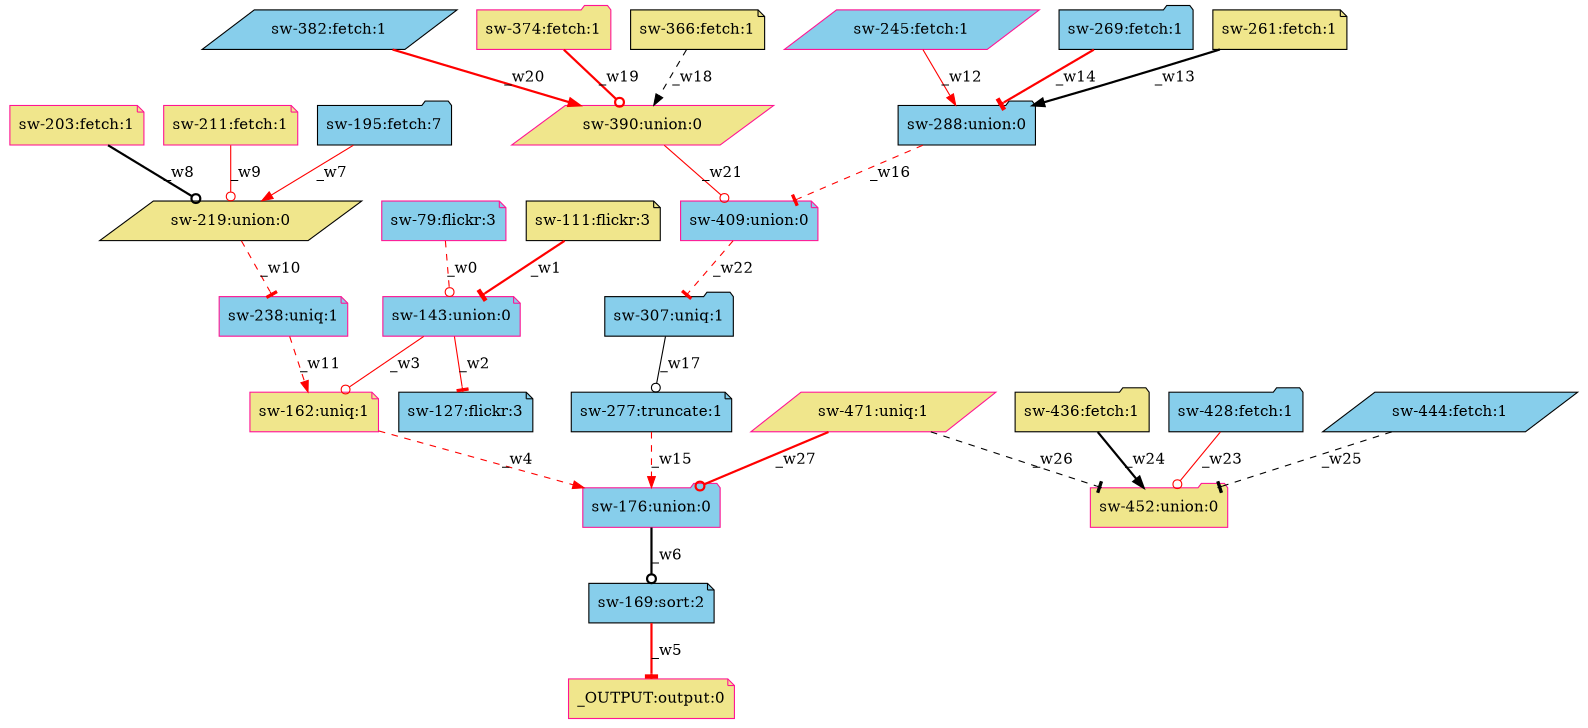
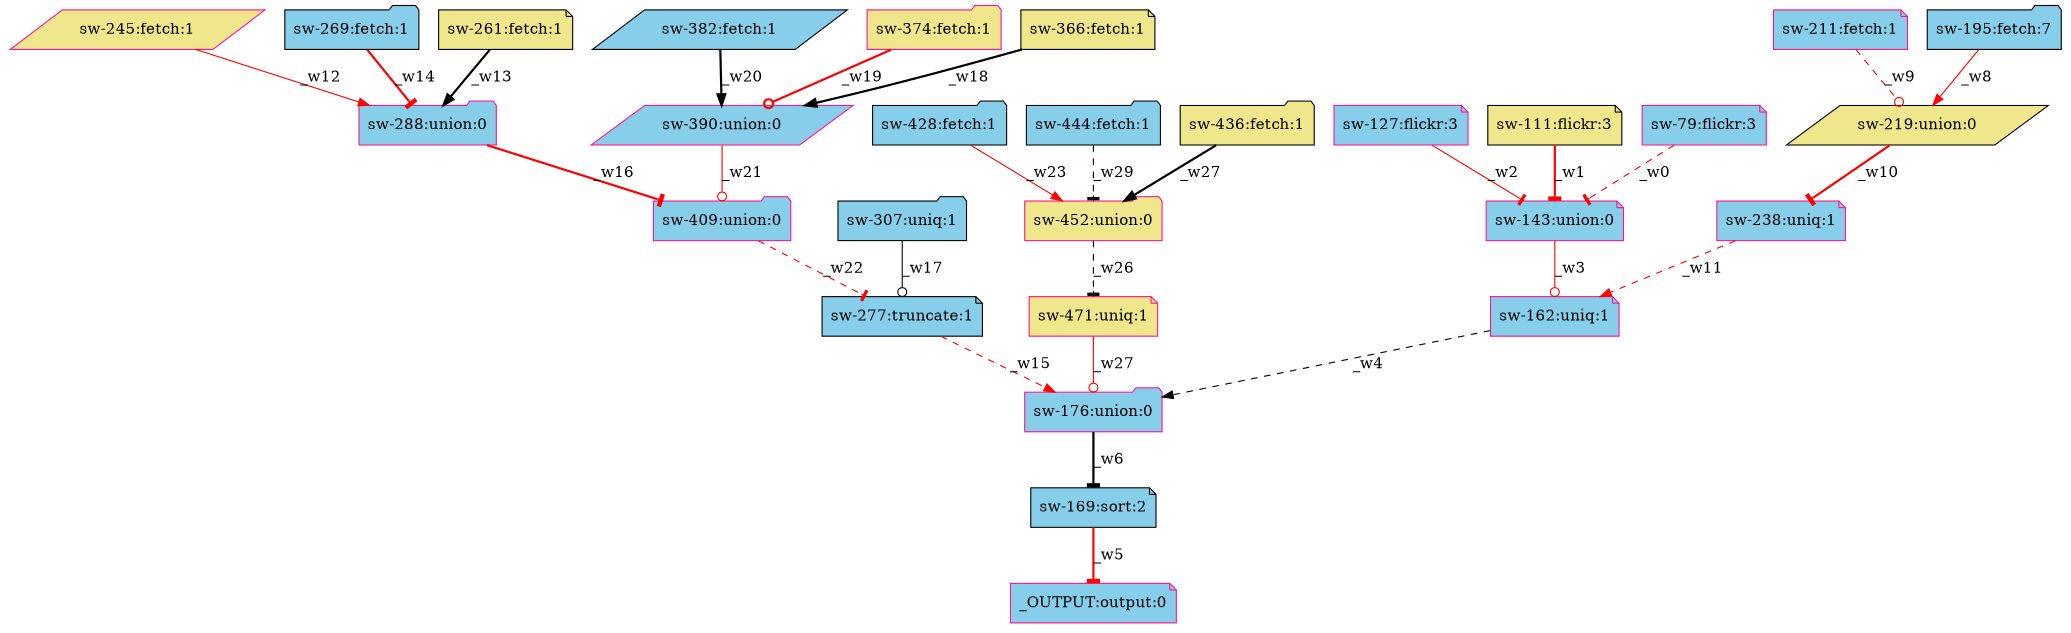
(912, 30) -> (138, 30)
(673, 73) -> (919, 77)
(481, 76) -> (721, 72)
(77, 125) -> none
(231, 125) -> (1841, 30)
(643, 125) -> (722, 125)
(967, 125) -> (428, 125)
(231, 169) -> (1876, 74)
(861, 172) -> (572, 172)
(332, 173) -> (1977, 77)
(749, 221) -> (722, 221)
(447, 264) -> (1632, 172)
(256, 266) -> (1852, 171)
(711, 266) -> (810, 267)
(458, 361) -> (1476, 172)
(314, 412) -> (1555, 316)
(466, 412) -> (1401, 125)
(873, 412) -> (1093, 316)
(1450, 412) -> (1093, 125)
(1200, 456) -> (1012, 170)
(476, 458) -> (1332, 363)
(766, 458) -> (1093, 360)
(1014, 459) -> (1093, 266)
(1145, 460) -> (1201, 173)
(1342, 460) -> (1114, 173)
(651, 551) -> (1093, 457)
(651, 699) -> (1093, 603)
